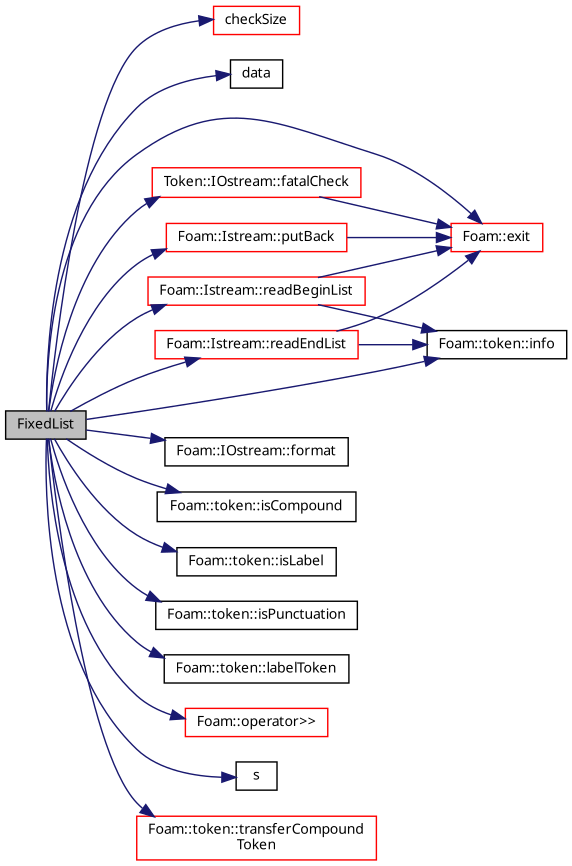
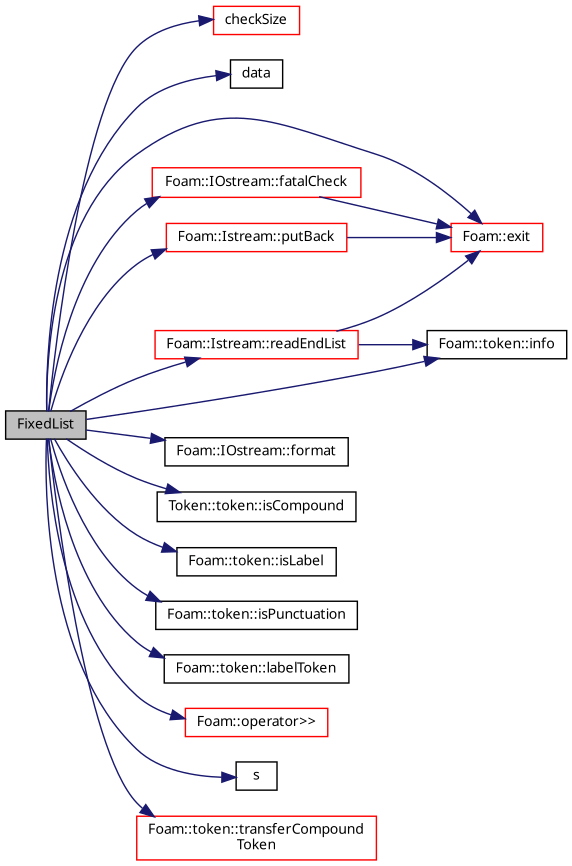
(257, 183) -> (257, 183)
(257, 291) -> none
(257, 507) -> (257, 507)
